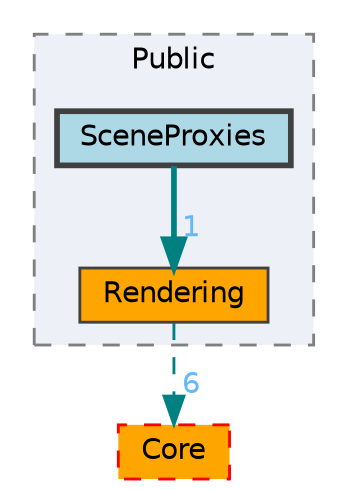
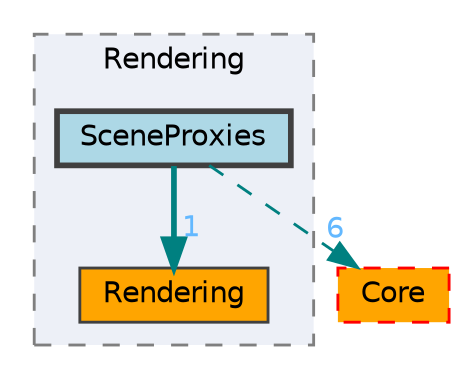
(174, 61) -> (174, 61)
(174, 363) -> (271, 208)
